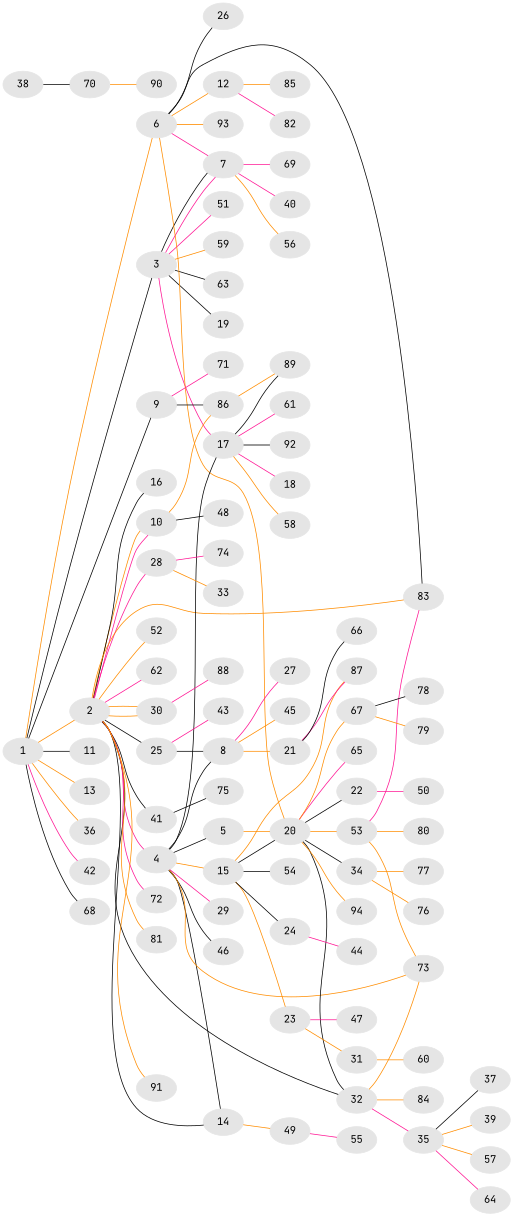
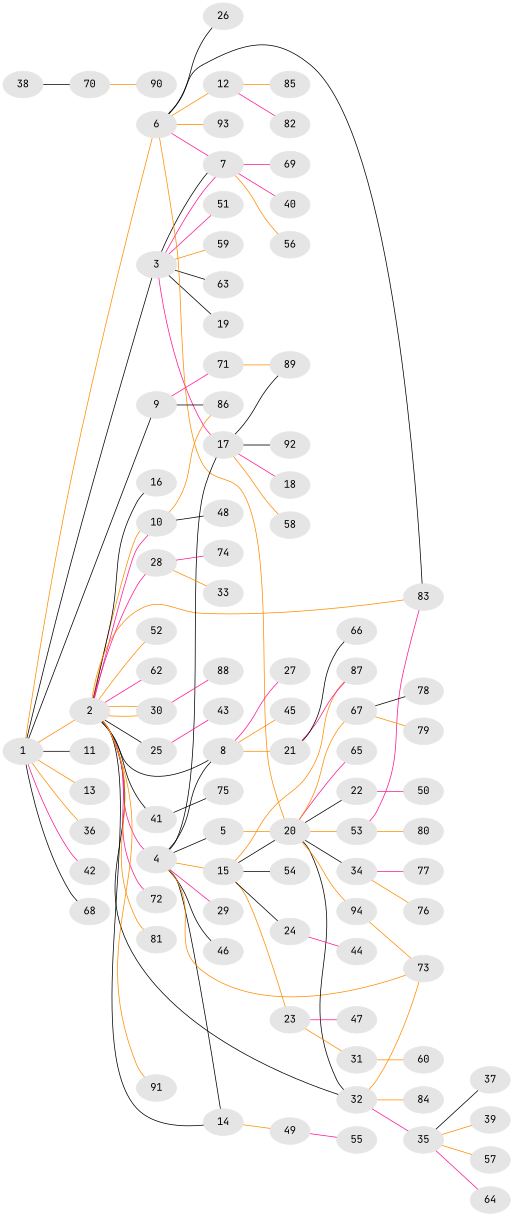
(257, 385) -> (257, 365)
(290, 405) -> none
(187, 751) -> (143, 774)
(392, 871) -> (390, 871)
(394, 901) -> (390, 940)
